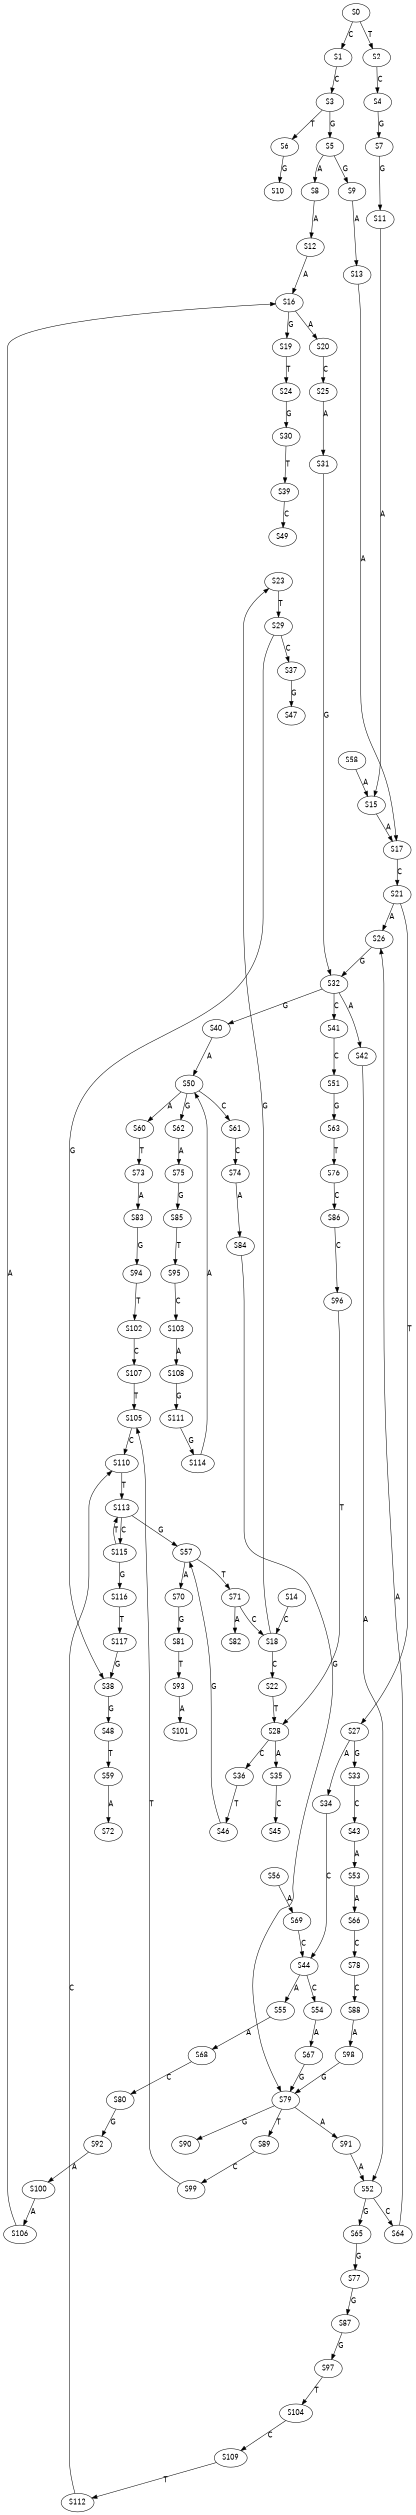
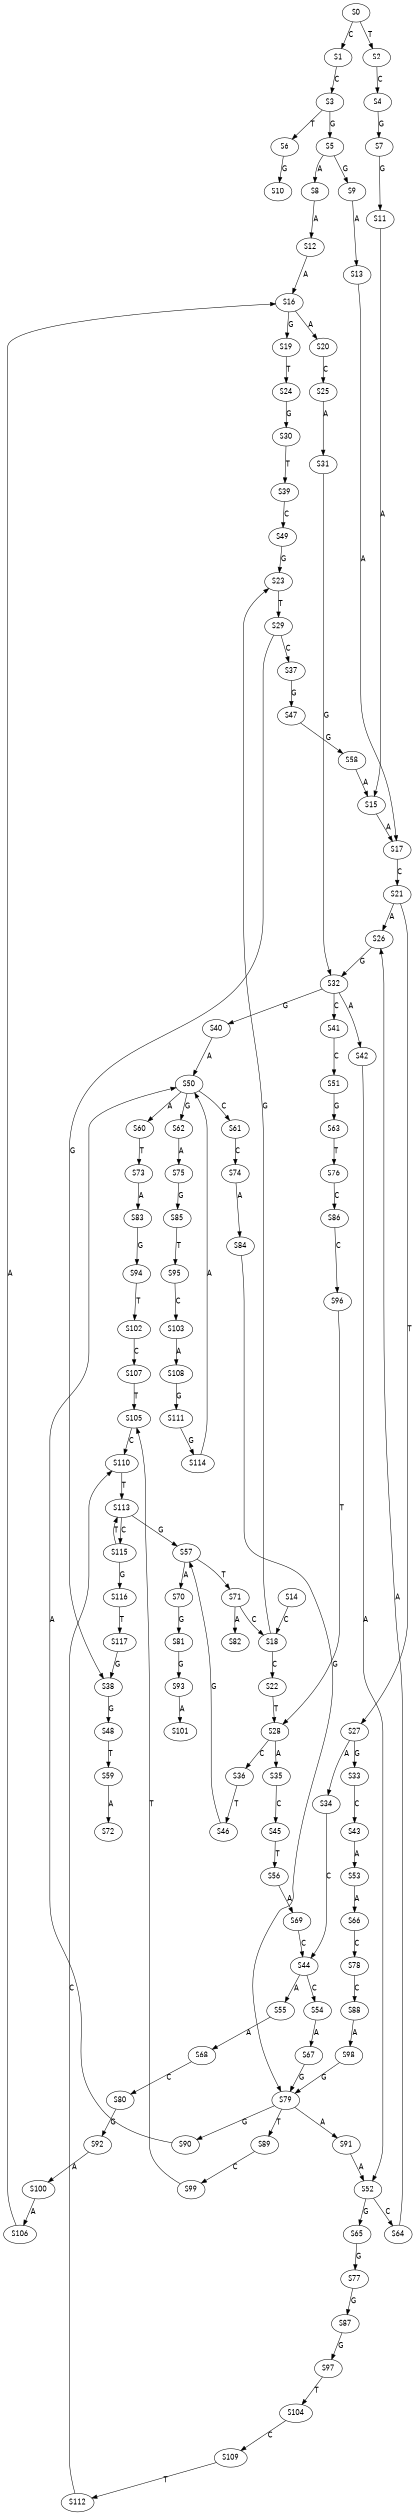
none -> (281, 557)
none -> (320, 737)
none -> (50, 1611)
(181, 1665) -> (181, 1665)
none -> (275, 1852)
